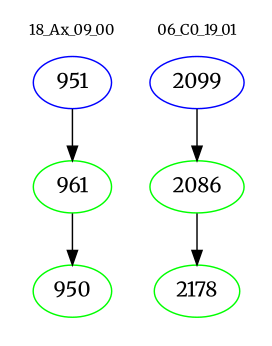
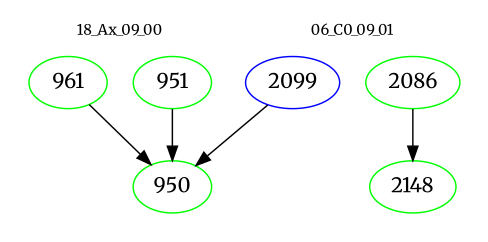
(197, 31) -> (353, 31)
(72, 83) -> (172, 83)
(72, 128) -> (172, 128)
(197, 128) -> (244, 125)
(197, 291) -> (413, 187)
